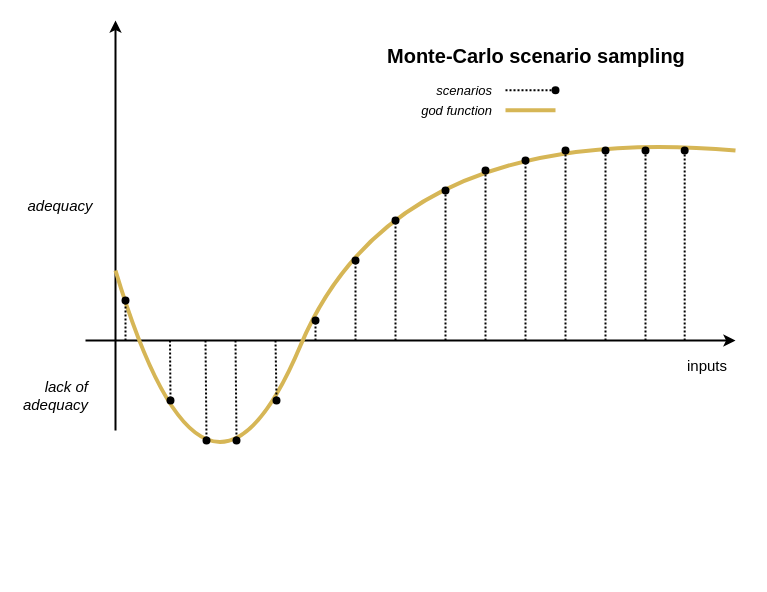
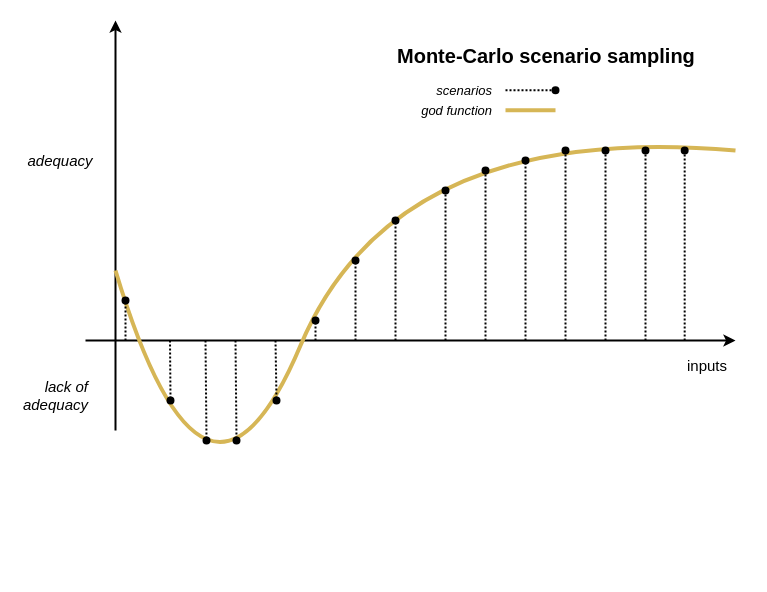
(551, 56) -> (561, 56)
(61, 206) -> (61, 161)
